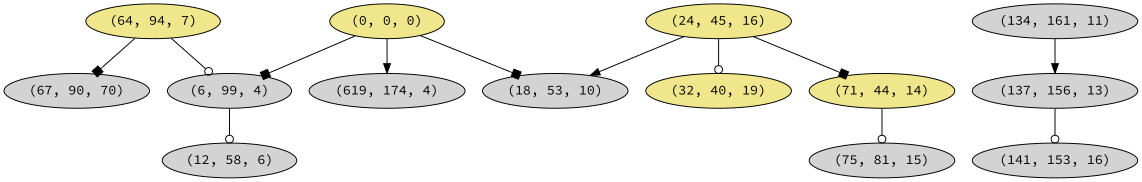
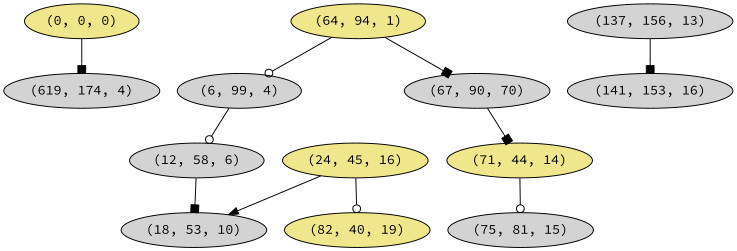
(153, 21) -> (358, 21)
(1055, 21) -> none
(387, 51) -> (82, 51)
(313, 54) -> none
(465, 54) -> (196, 191)
(796, 54) -> (496, 121)
(719, 91) -> (357, 230)
(1055, 122) -> (650, 51)
